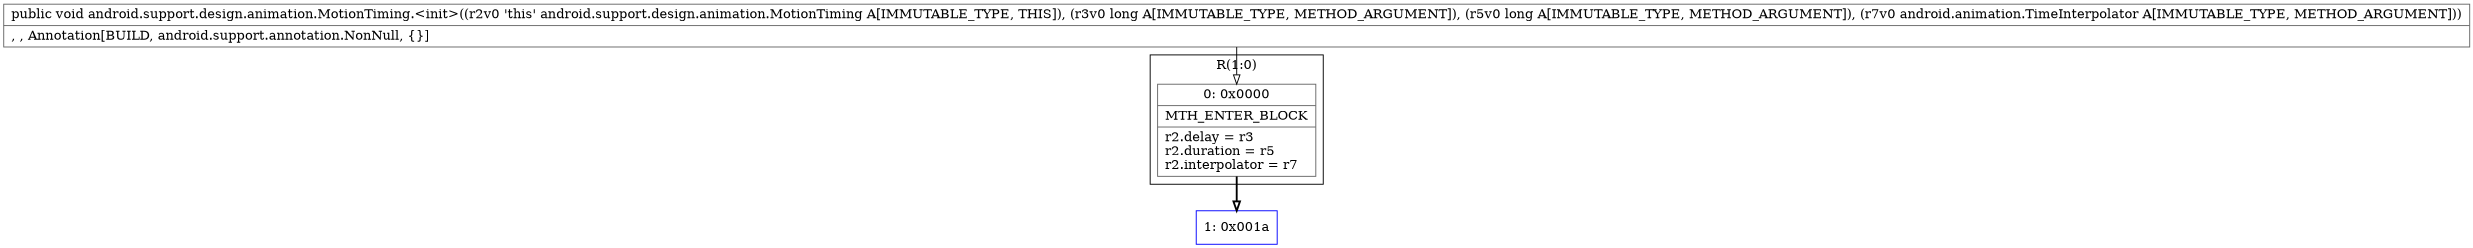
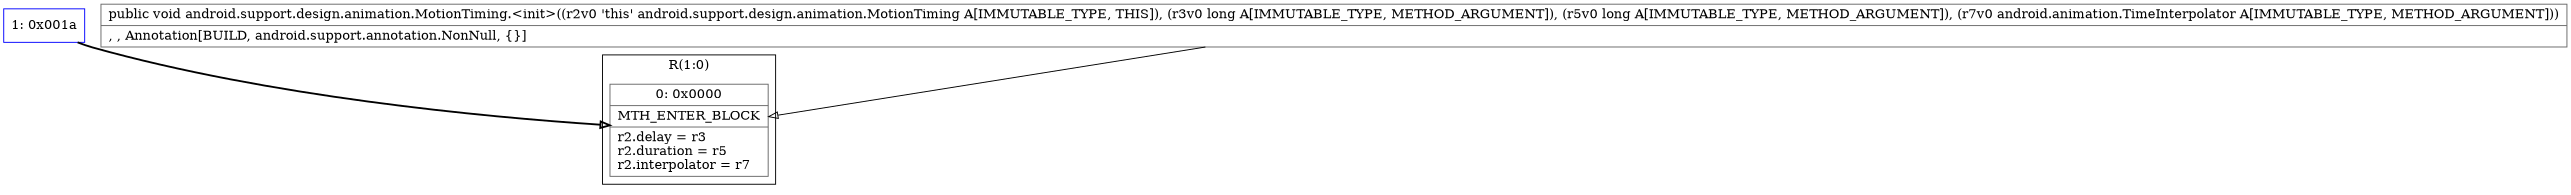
(1237, 190) -> (337, 97)
